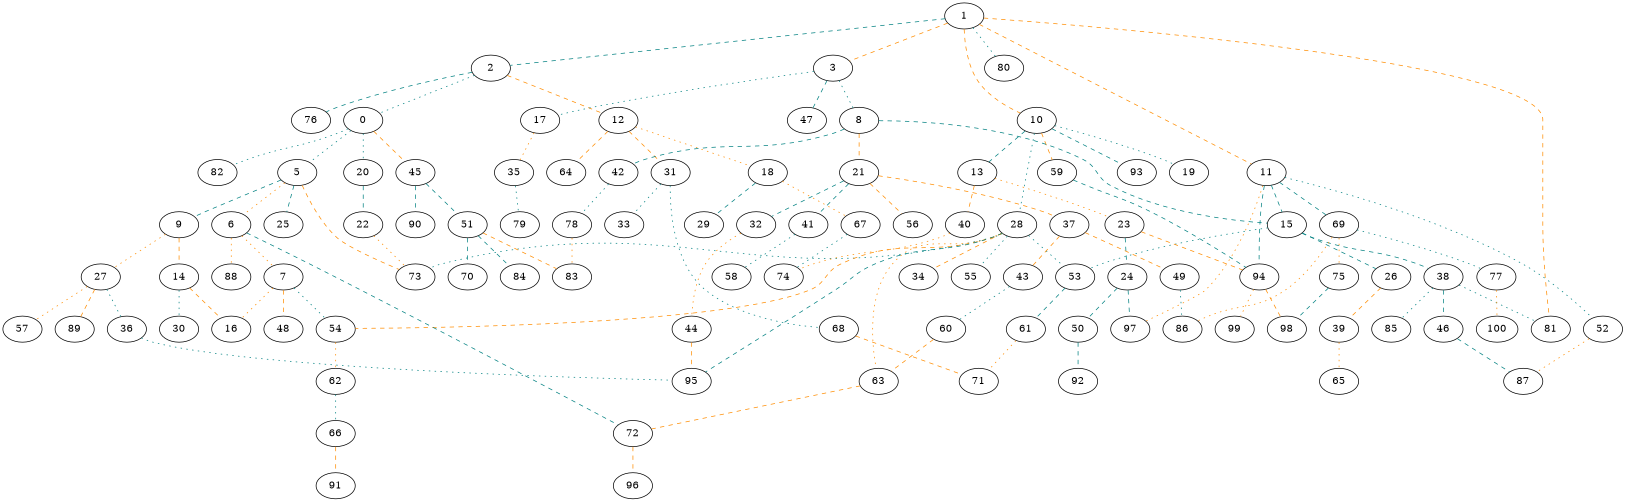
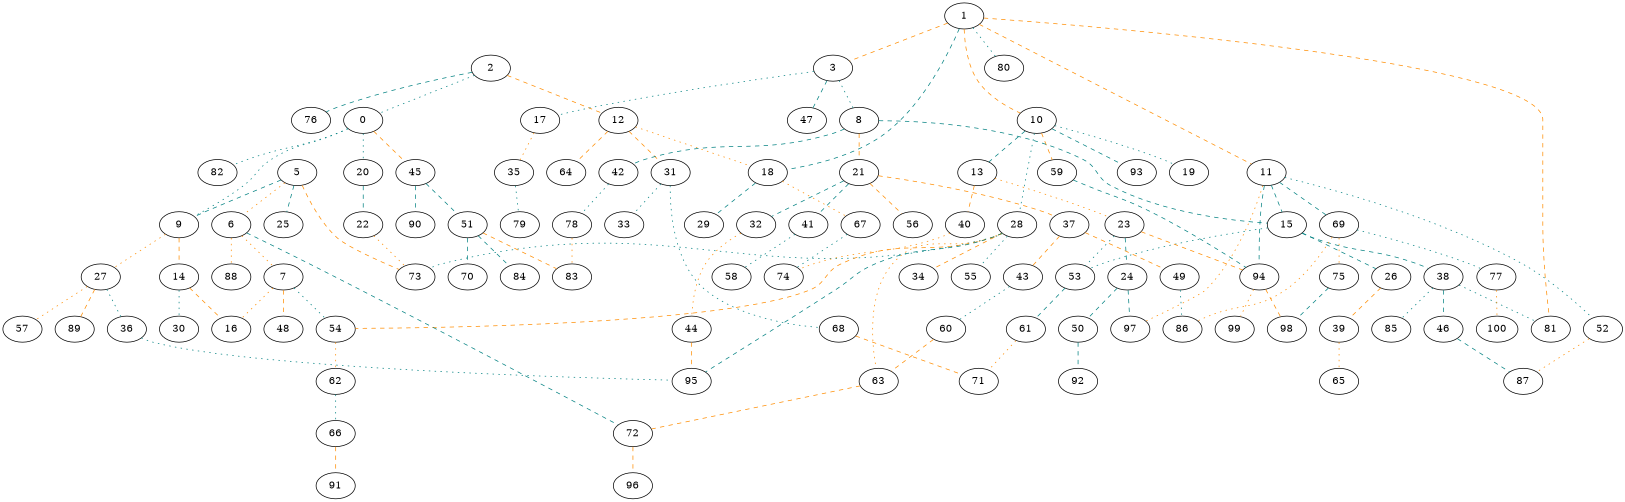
(728, 42) -> (894, 126)
(330, 146) -> (266, 163)
(1043, 248) -> (1100, 251)
